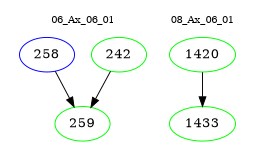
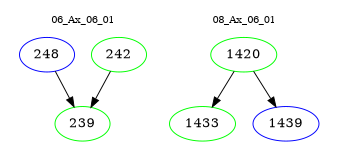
(47, 55) -> (47, 55)
(83, 124) -> (83, 124)
none -> (286, 124)
